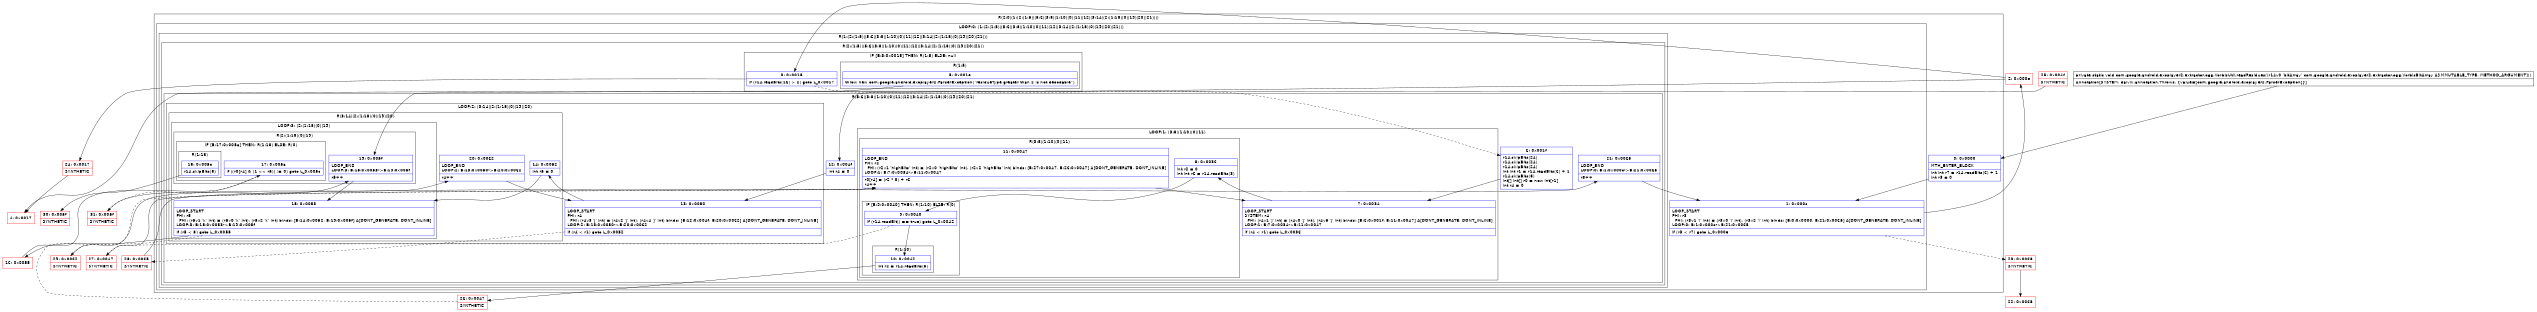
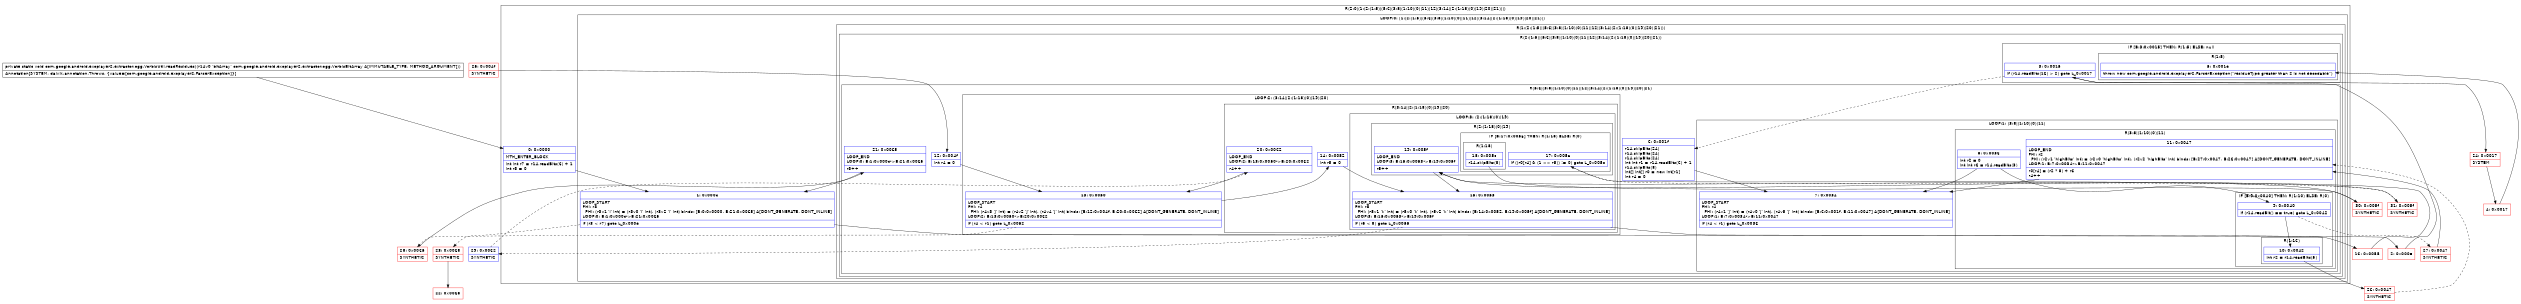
(1299, 89) -> (1877, 185)
(439, 92) -> (2484, 80)
(77, 171) -> (2481, 163)
(263, 191) -> (860, 184)
(1249, 193) -> (1959, 179)
(1258, 216) -> (1710, 207)
(903, 250) -> (2292, 241)
(66, 263) -> (484, 254)
